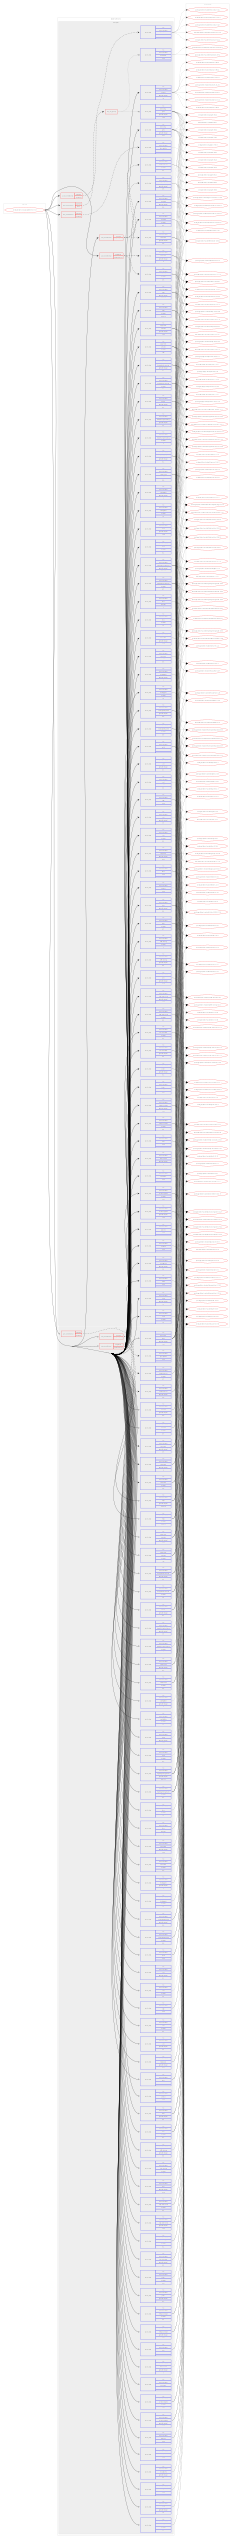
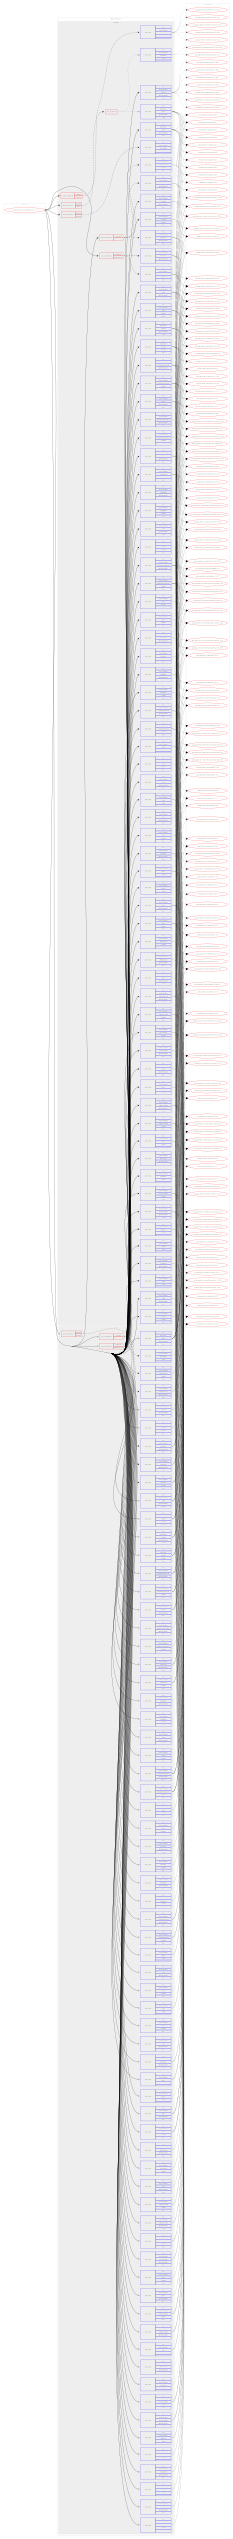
(208, 789) -> none
